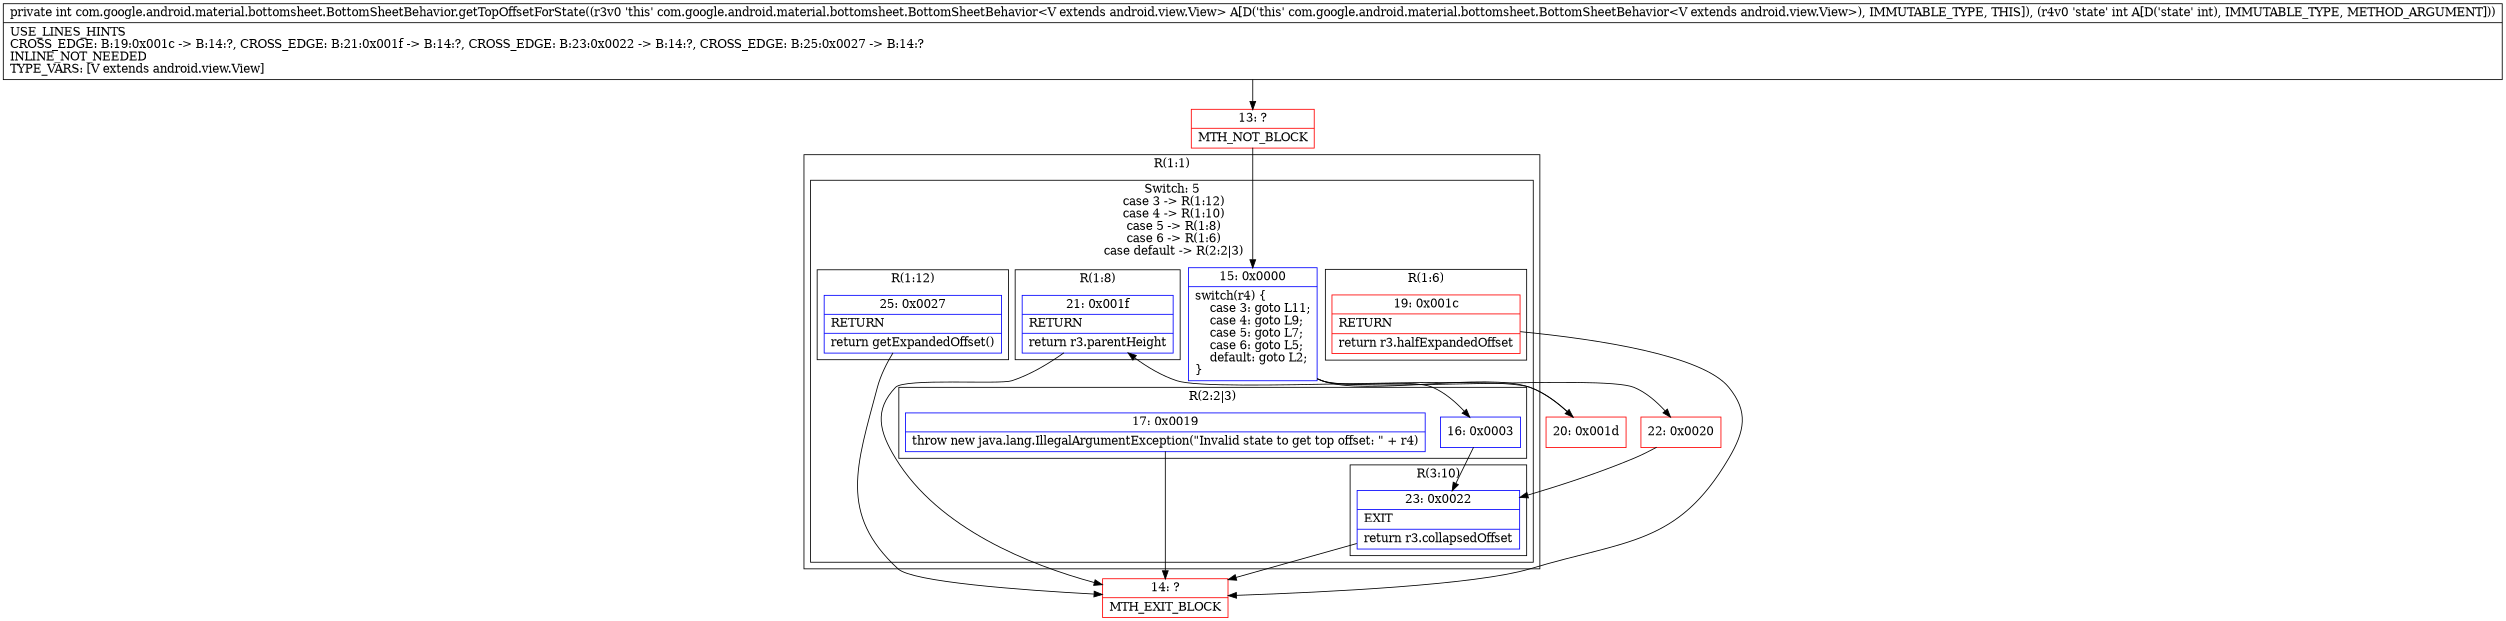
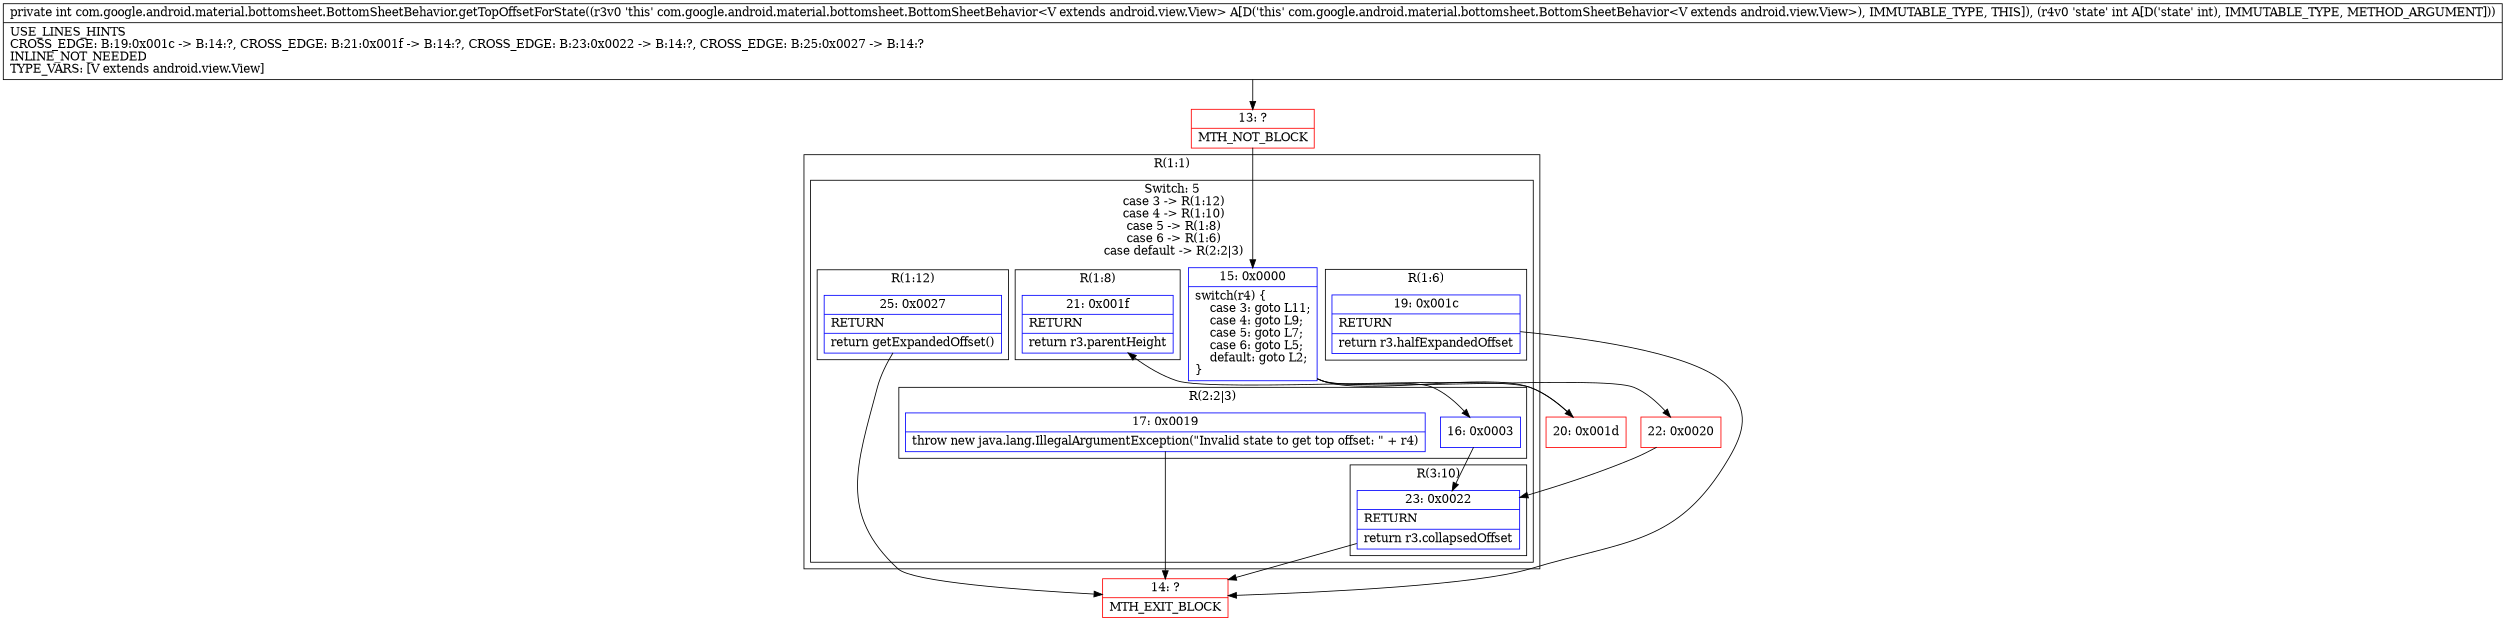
(1426, 324) -> (1426, 324)
(892, 452) -> none
(1378, 519) -> (1391, 519)
